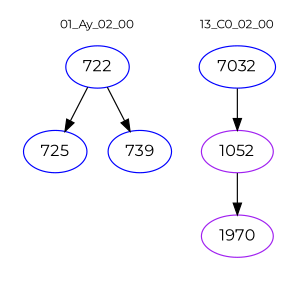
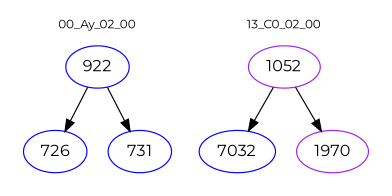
(98, 25) -> (98, 25)
(98, 67) -> (98, 67)
(237, 104) -> (264, 104)
(55, 152) -> (55, 152)
(140, 152) -> (140, 152)
